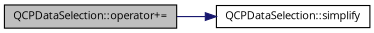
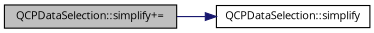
(91, 17) -> (91, 17)
